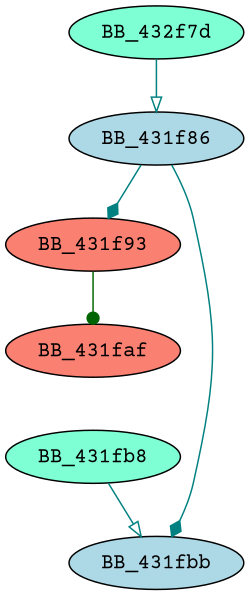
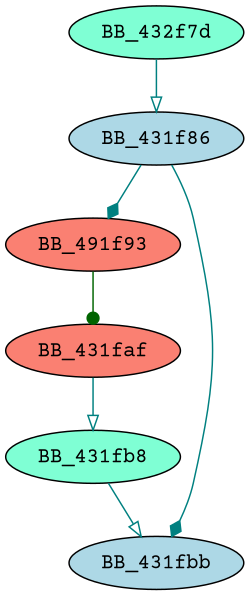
(93, 245) -> (93, 245)
none -> (93, 397)
